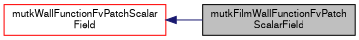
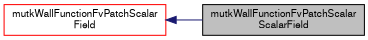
(279, 20) -> (284, 20)
